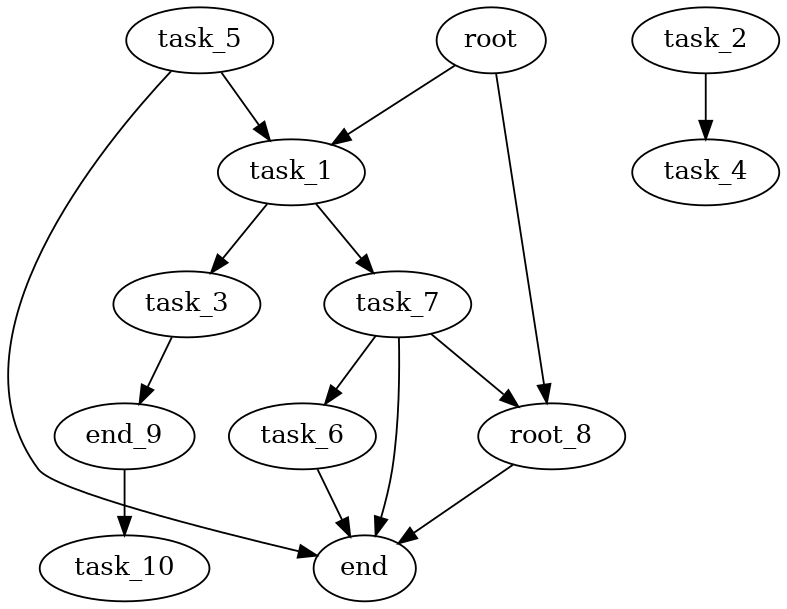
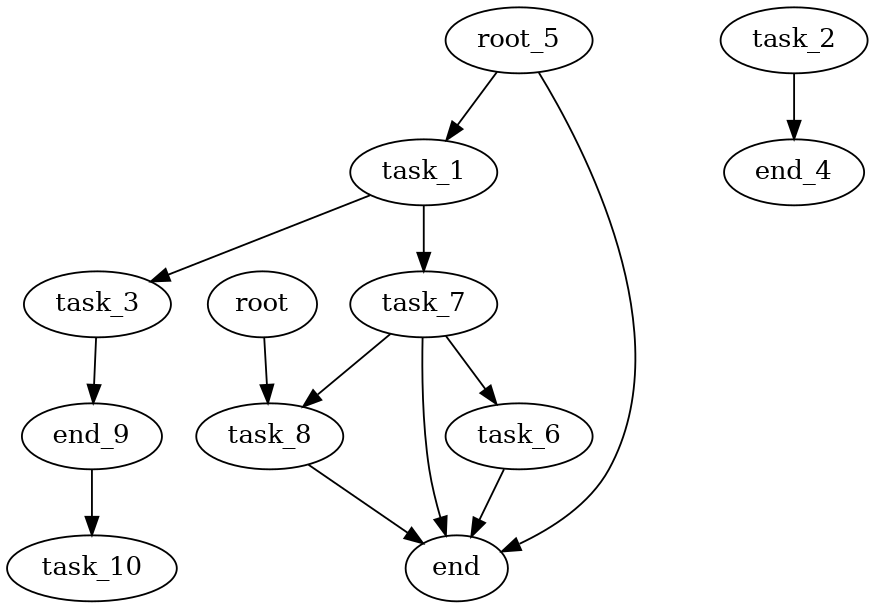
(200, 40) -> (519, 40)
(401, 100) -> none
(706, 172) -> (794, 172)
(552, 436) -> (270, 436)
